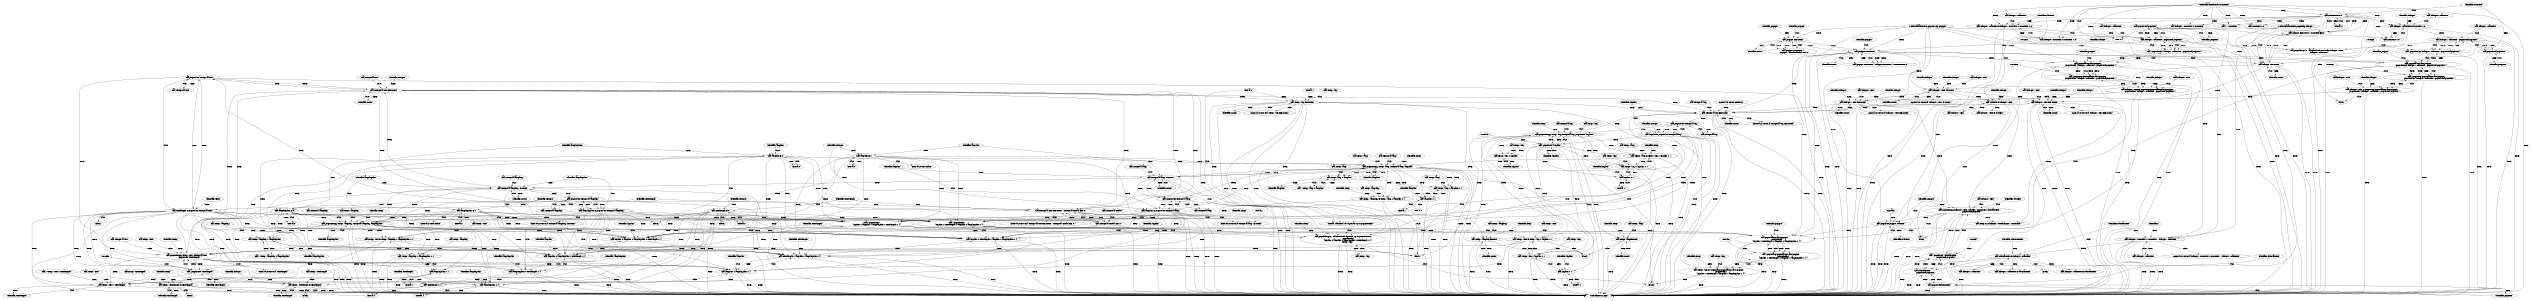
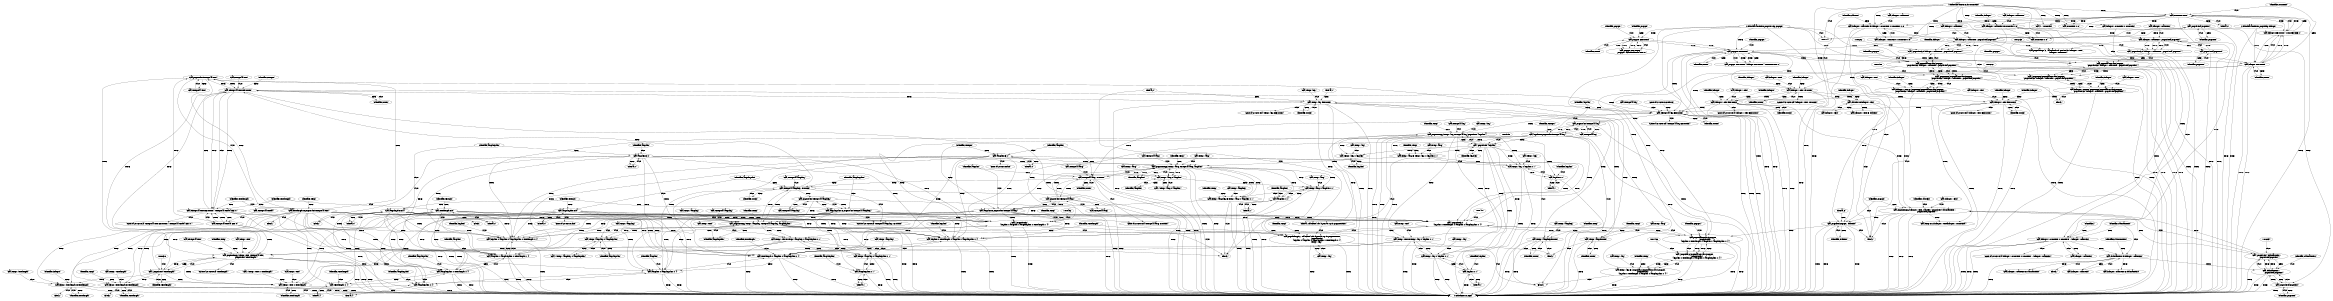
(1939, 97) -> (1801, 97)
(554, 192) -> none
(1673, 229) -> (1503, 234)
(528, 239) -> (436, 239)
